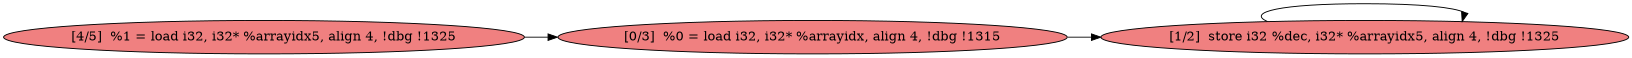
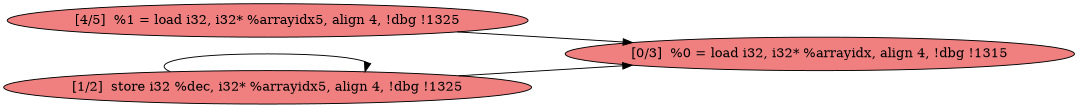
(1079, 37) -> (541, 71)
